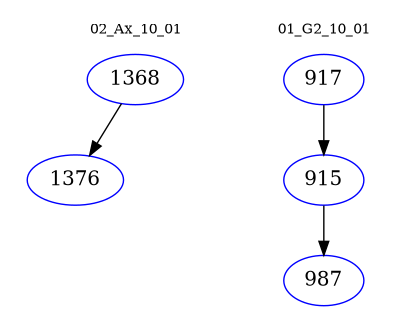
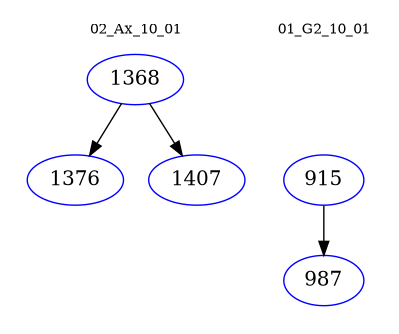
(324, 80) -> none
none -> (197, 180)
